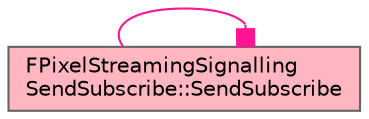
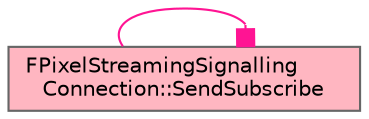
(184, 79) -> (184, 79)
